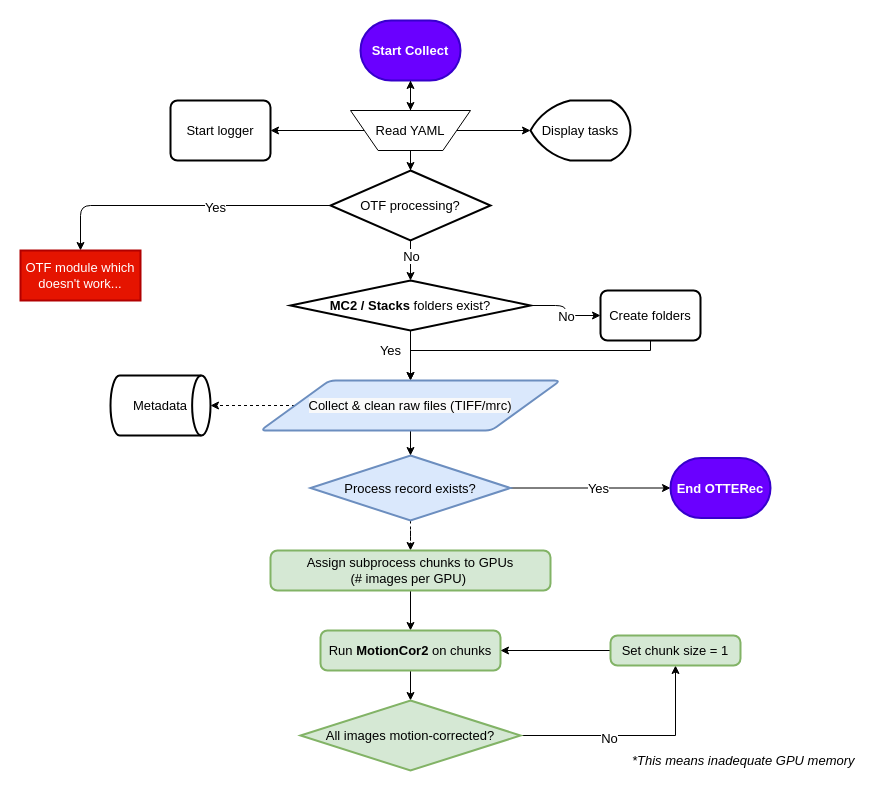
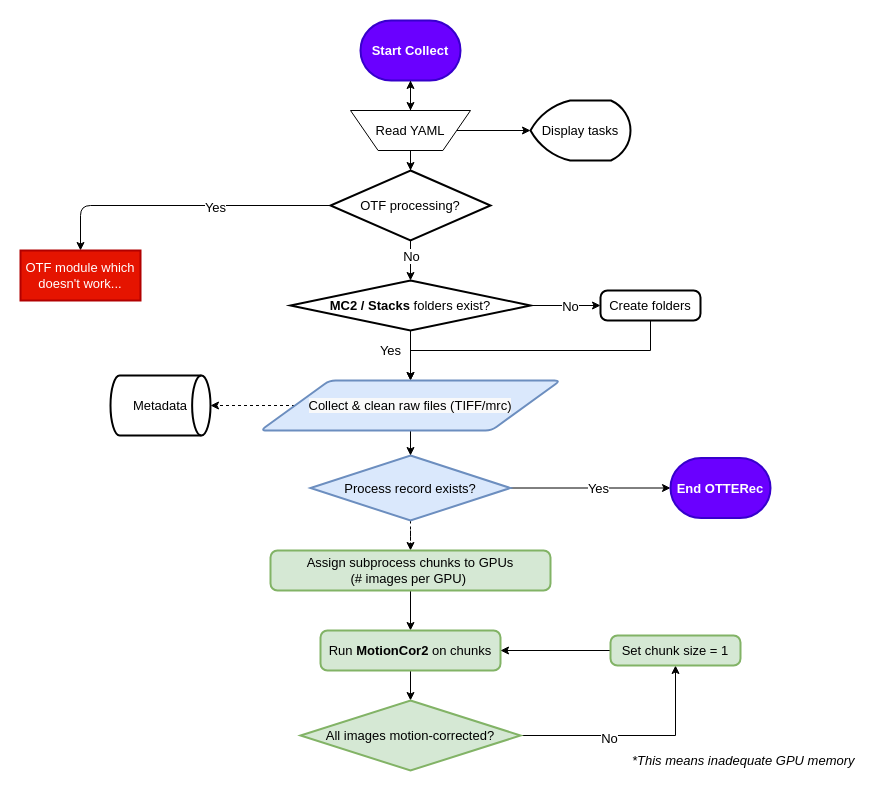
(221, 131) -> none
(321, 131) -> none
(651, 316) -> (651, 306)
